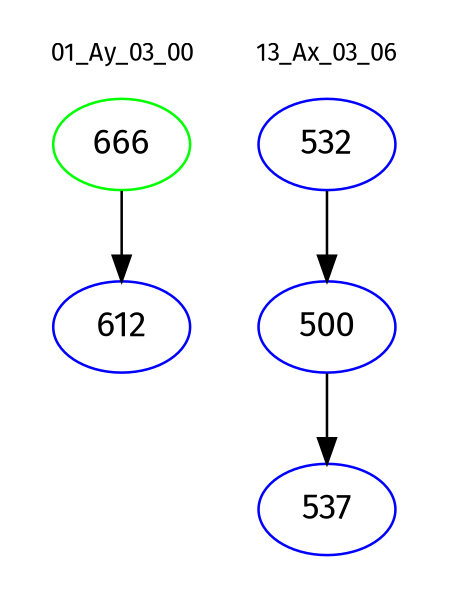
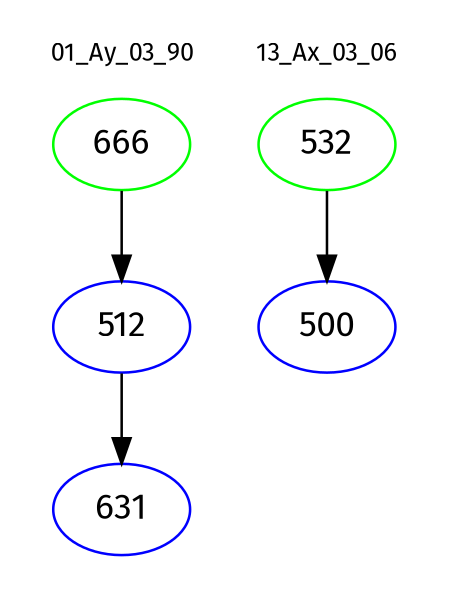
(123, 54) -> (123, 54)
(327, 144) -> (327, 144)
(122, 327) -> (122, 327)
none -> (122, 509)
(327, 509) -> none
